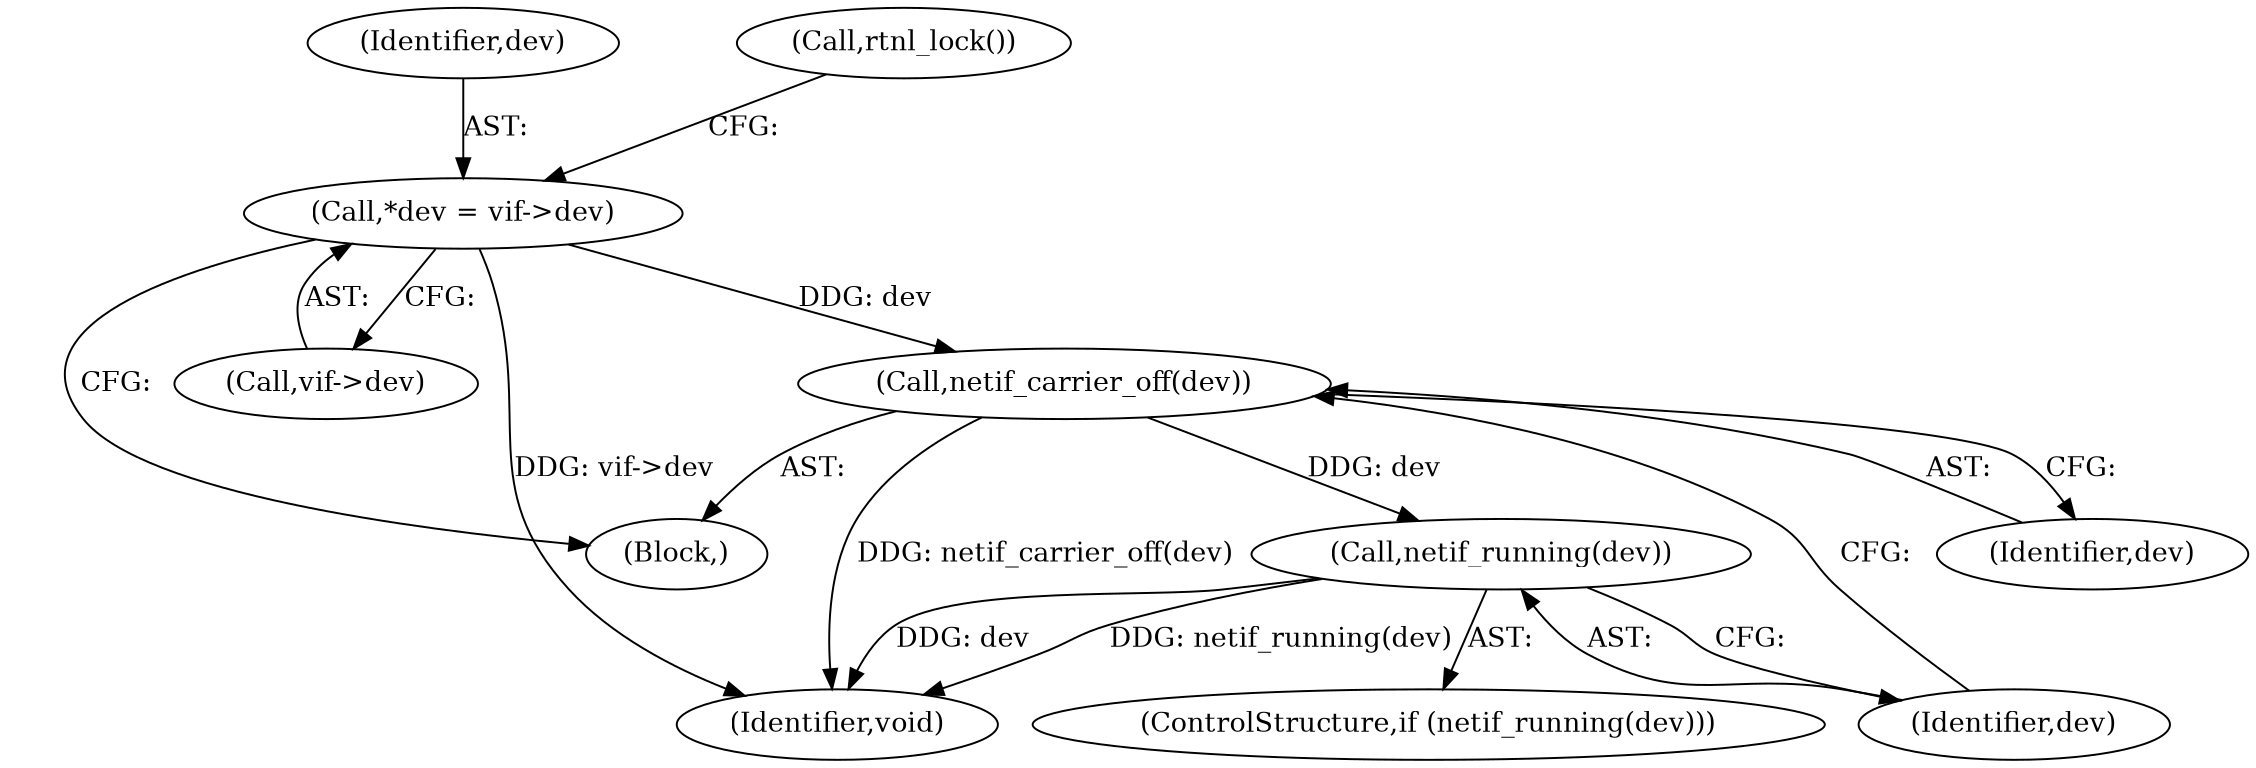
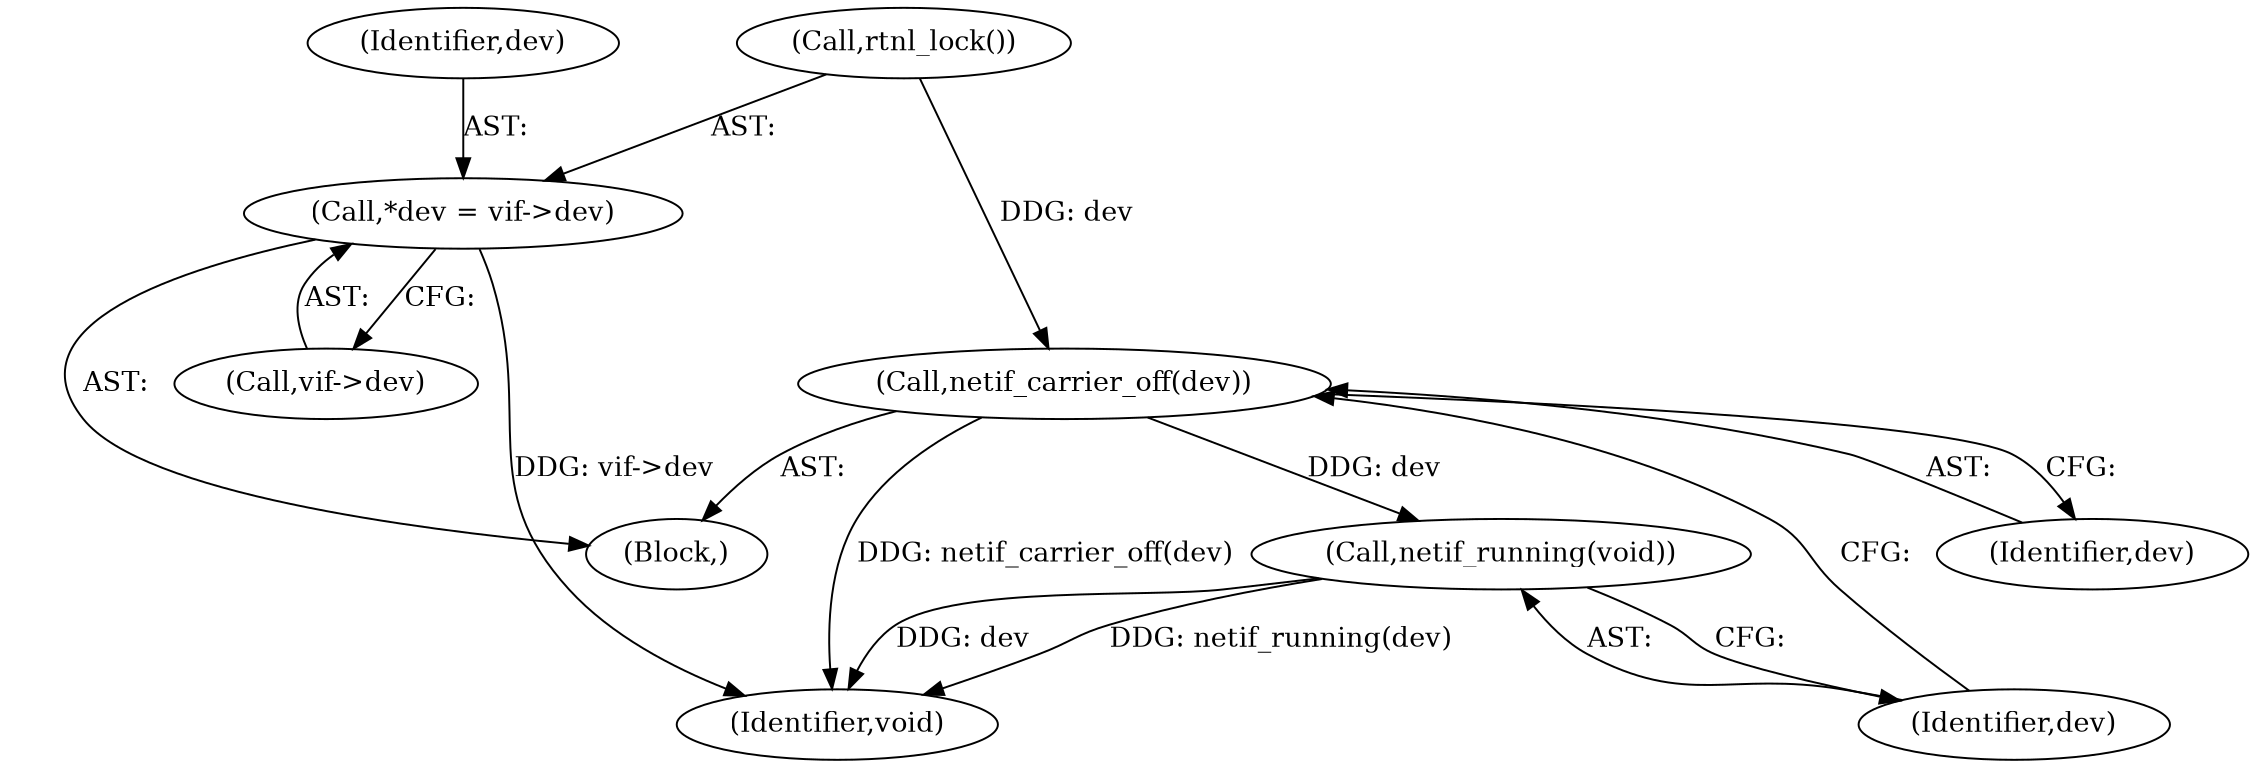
(748, 128) -> (748, 128)
(752, 295) -> (980, 204)
(121, 384) -> (121, 384)
(1501, 554) -> (1501, 554)
(1429, 725) -> none
